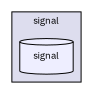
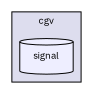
(46, 21) -> (46, 21)
